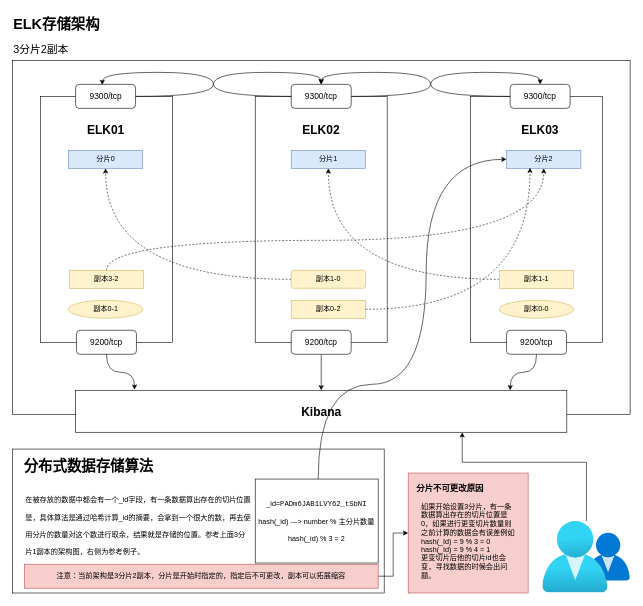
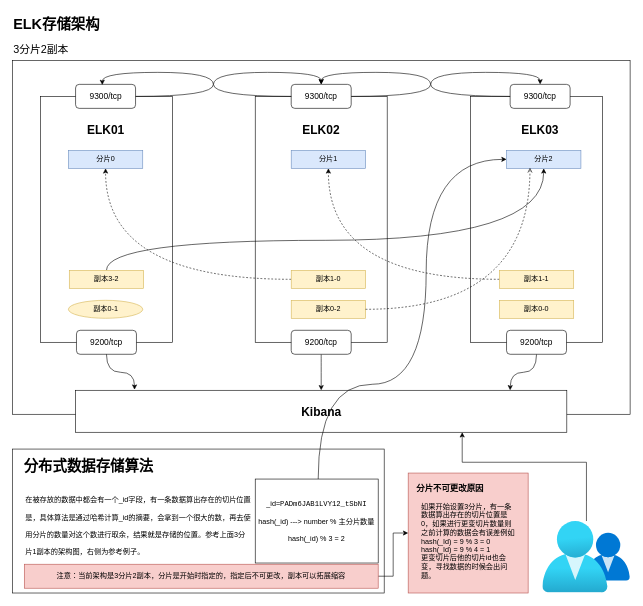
(530, 173) -> (530, 172)
(335, 240) -> (335, 240)
(329, 279) -> (329, 279)
(537, 309) -> (537, 309)
(317, 521) -> (317, 521)
